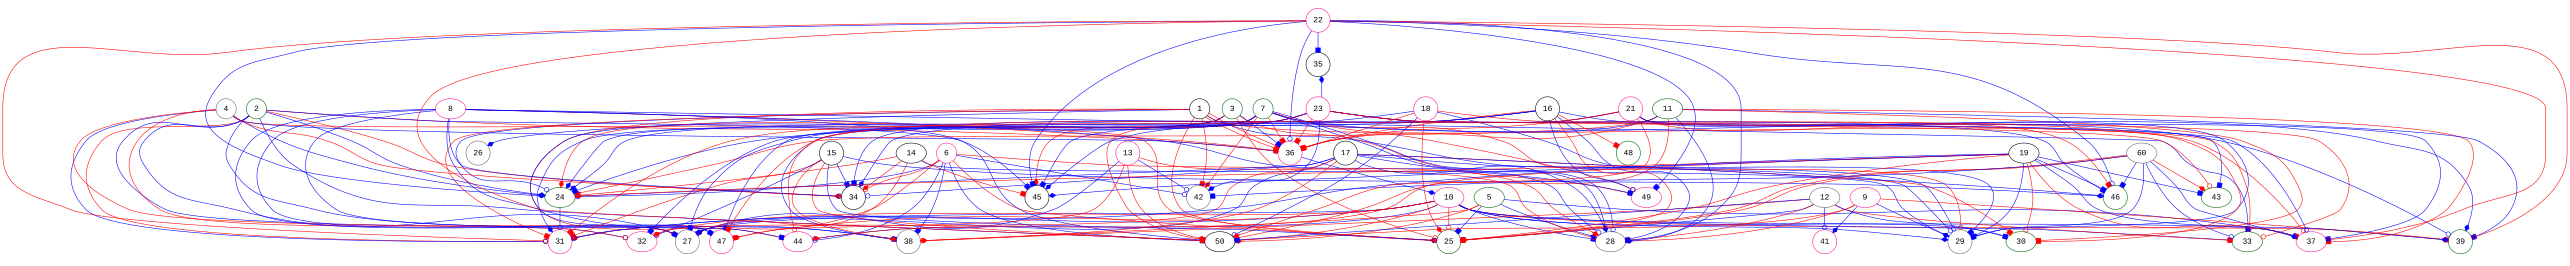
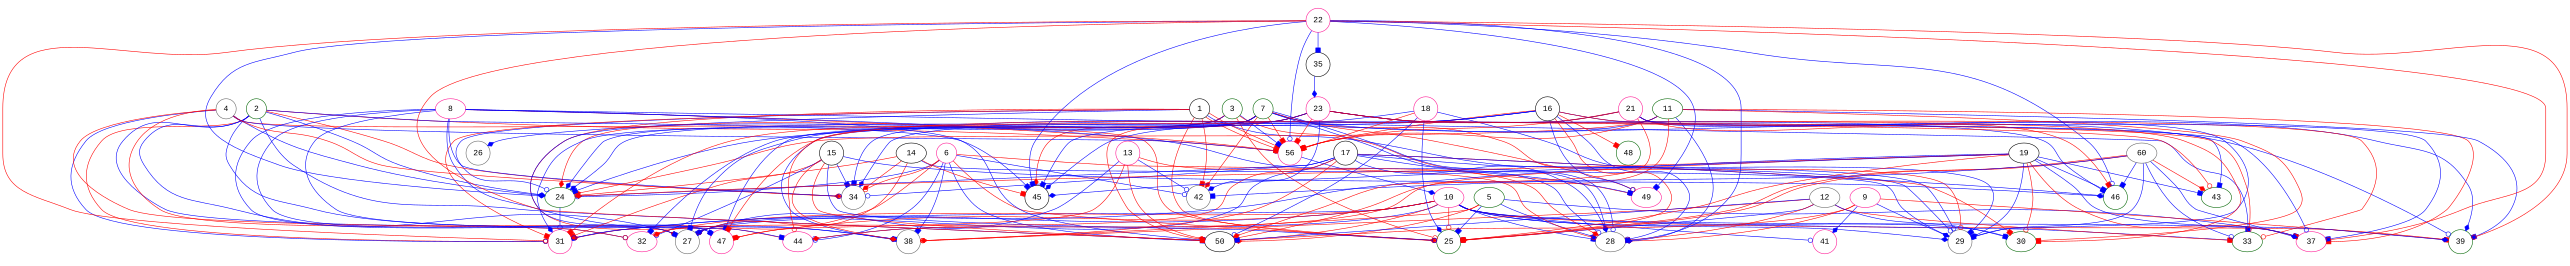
(1322, 90) -> (1314, 83)
(1770, 130) -> none
(2220, 130) -> (2049, 122)
(1290, 153) -> (1290, 153)
(853, 197) -> (853, 197)
(1425, 197) -> (1425, 197)
(1825, 219) -> (1668, 230)
